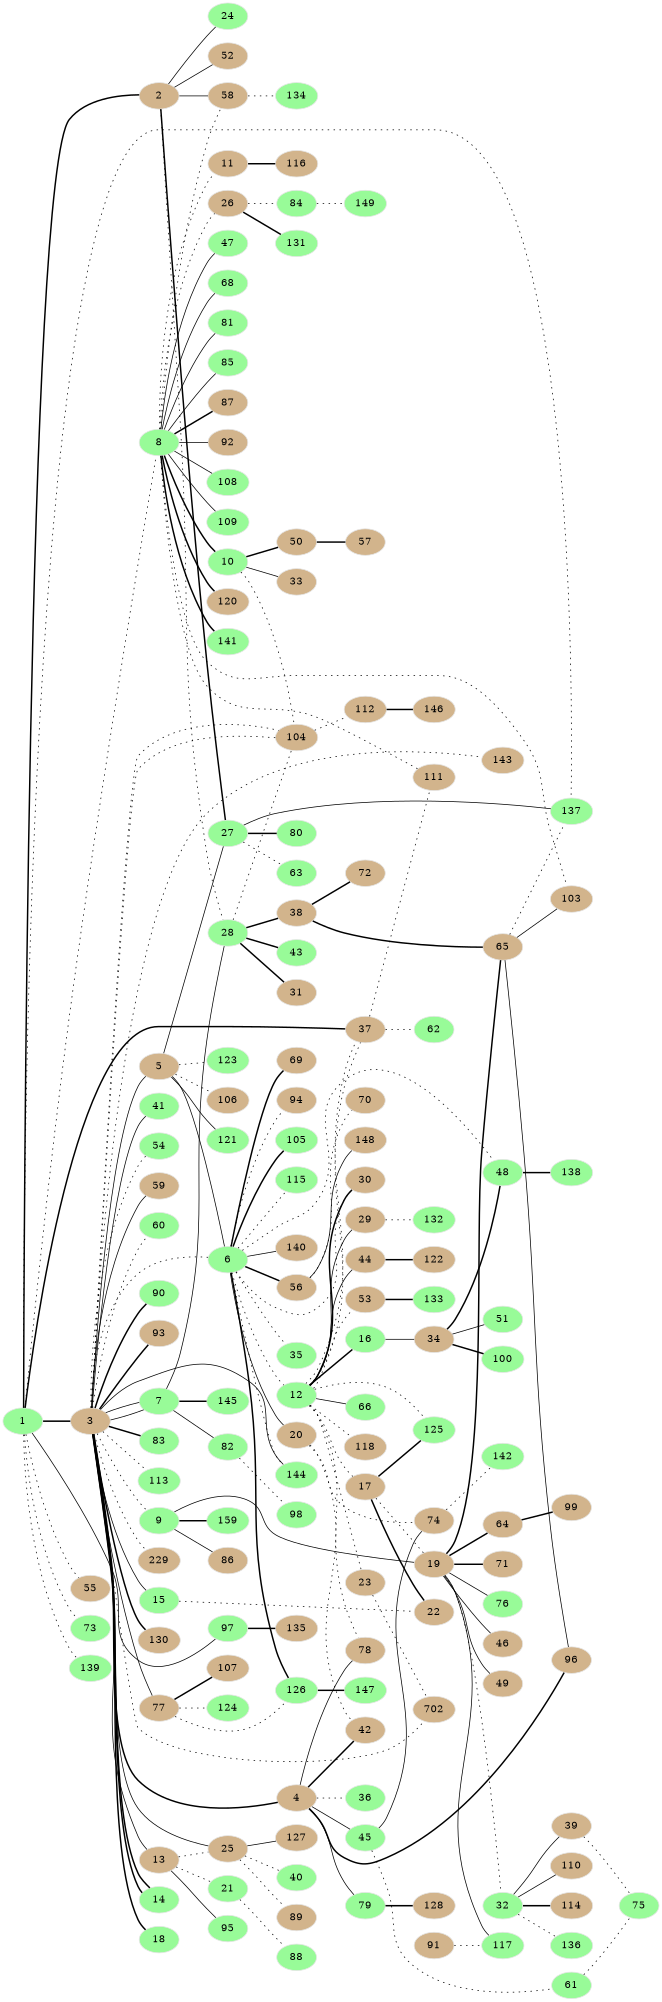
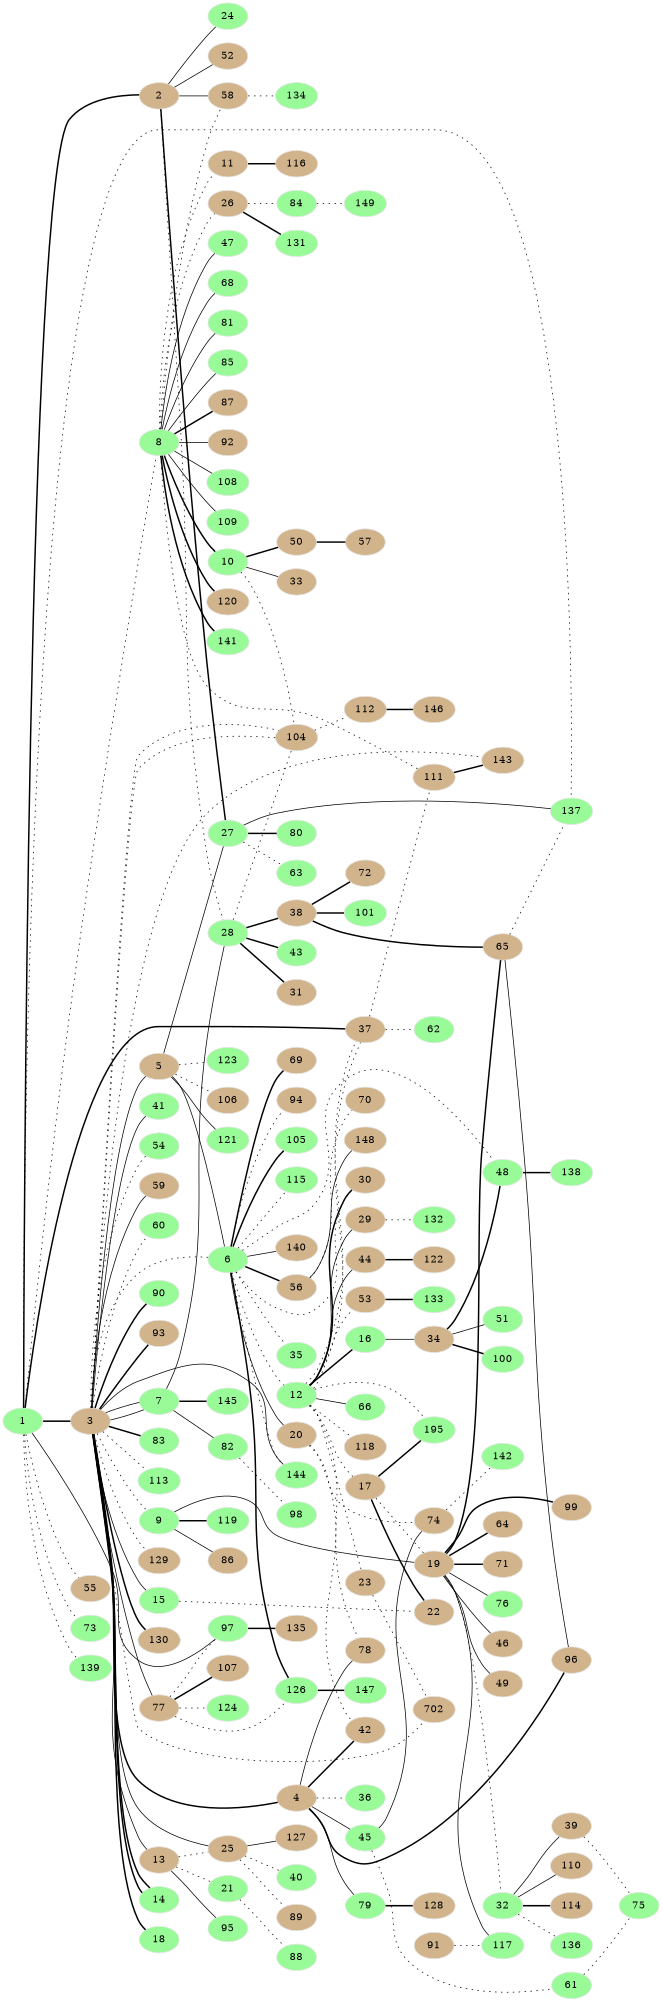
none -> (468, 769)
(572, 899) -> none
none -> (365, 913)
(434, 1430) -> (434, 1430)
(537, 1516) -> (487, 1502)
(228, 1521) -> (228, 1521)
(159, 1561) -> (159, 1561)
none -> (192, 1668)
